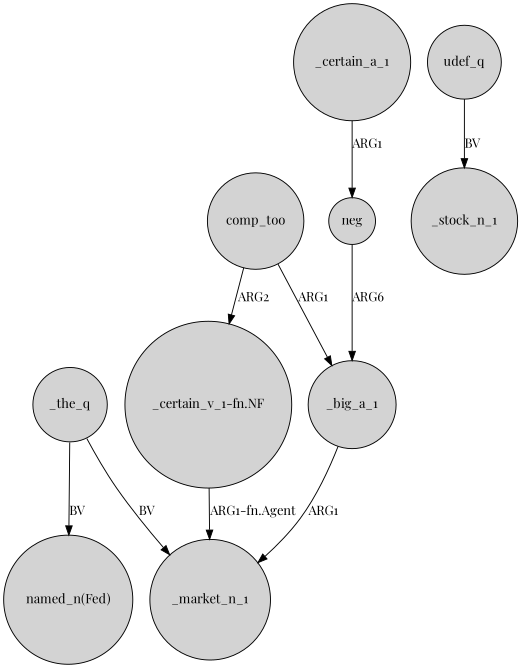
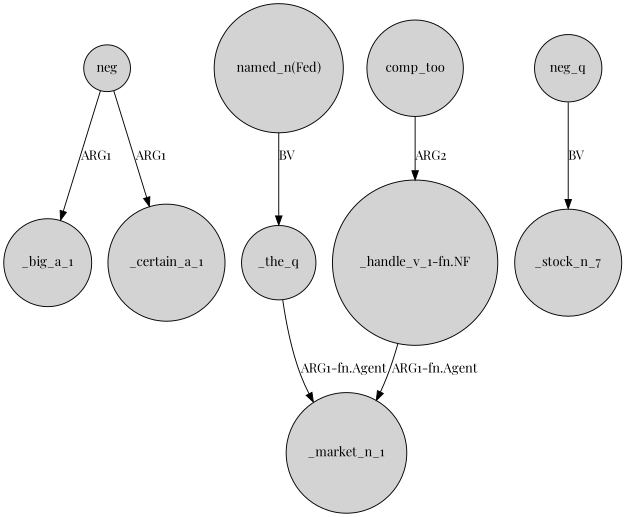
(464, 62) -> (568, 68)
(352, 154) -> (130, 144)
(464, 221) -> (568, 263)
(368, 298) -> (96, 156)
(303, 311) -> none
(208, 405) -> (415, 263)
(69, 484) -> (279, 174)
(309, 506) -> none
(147, 512) -> (344, 369)
